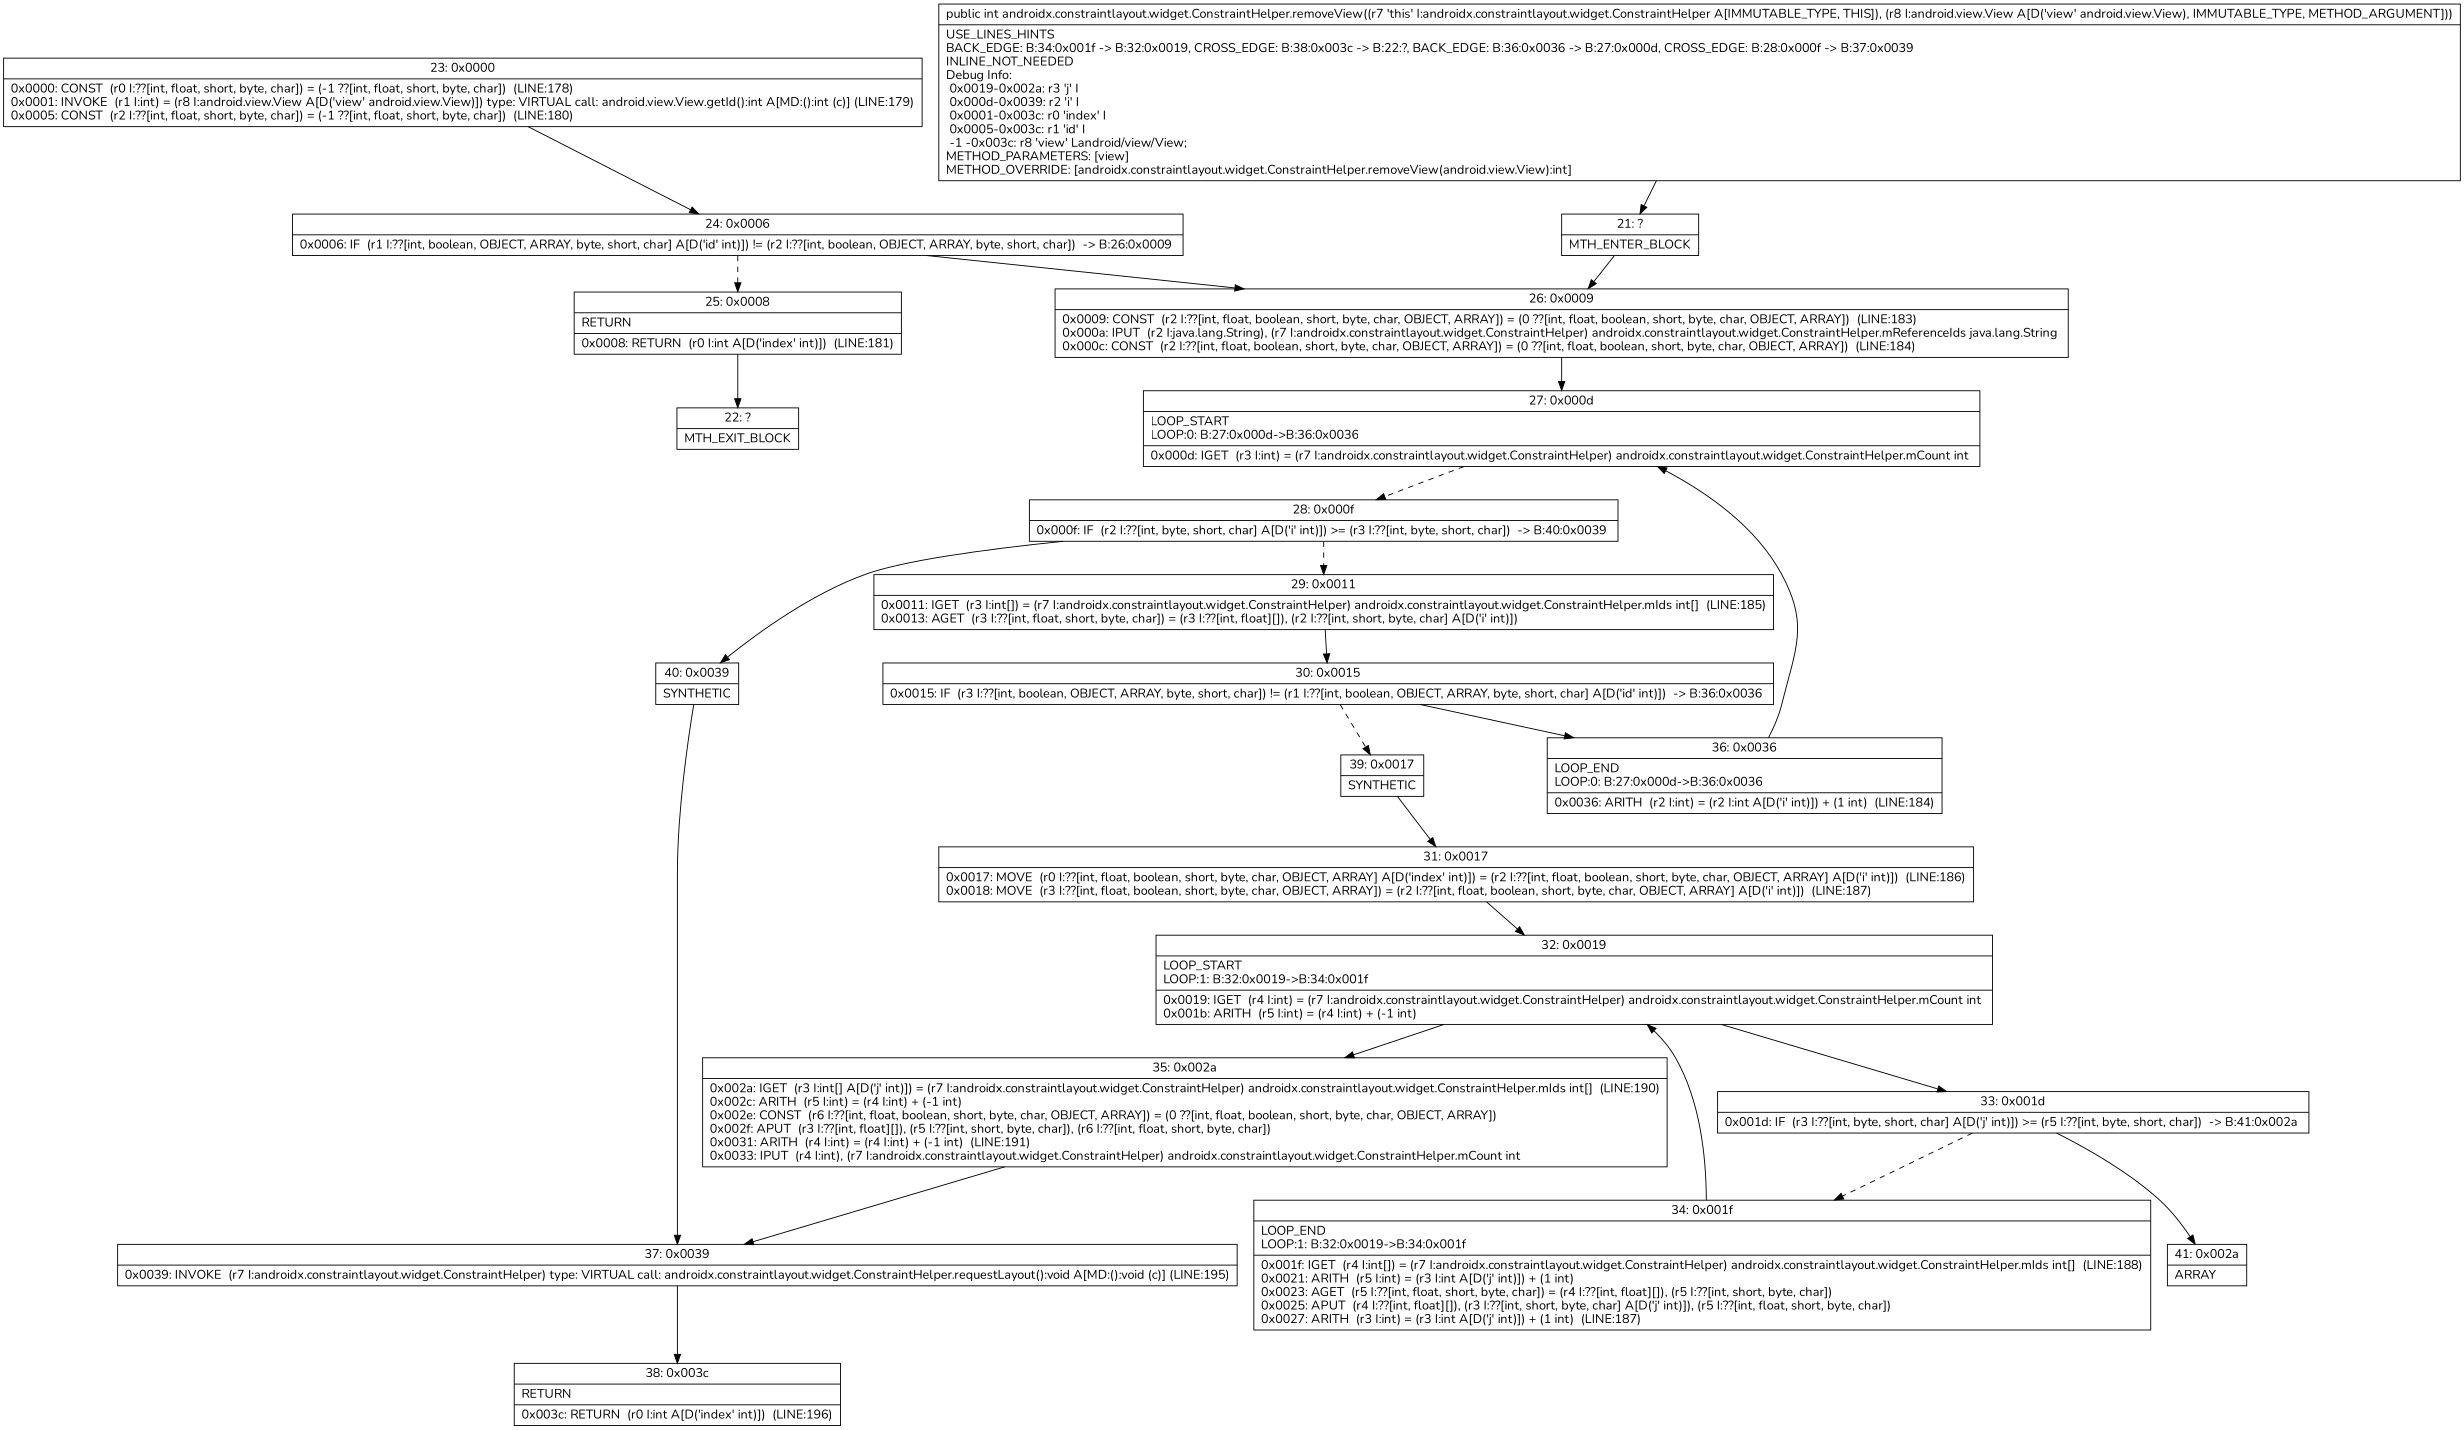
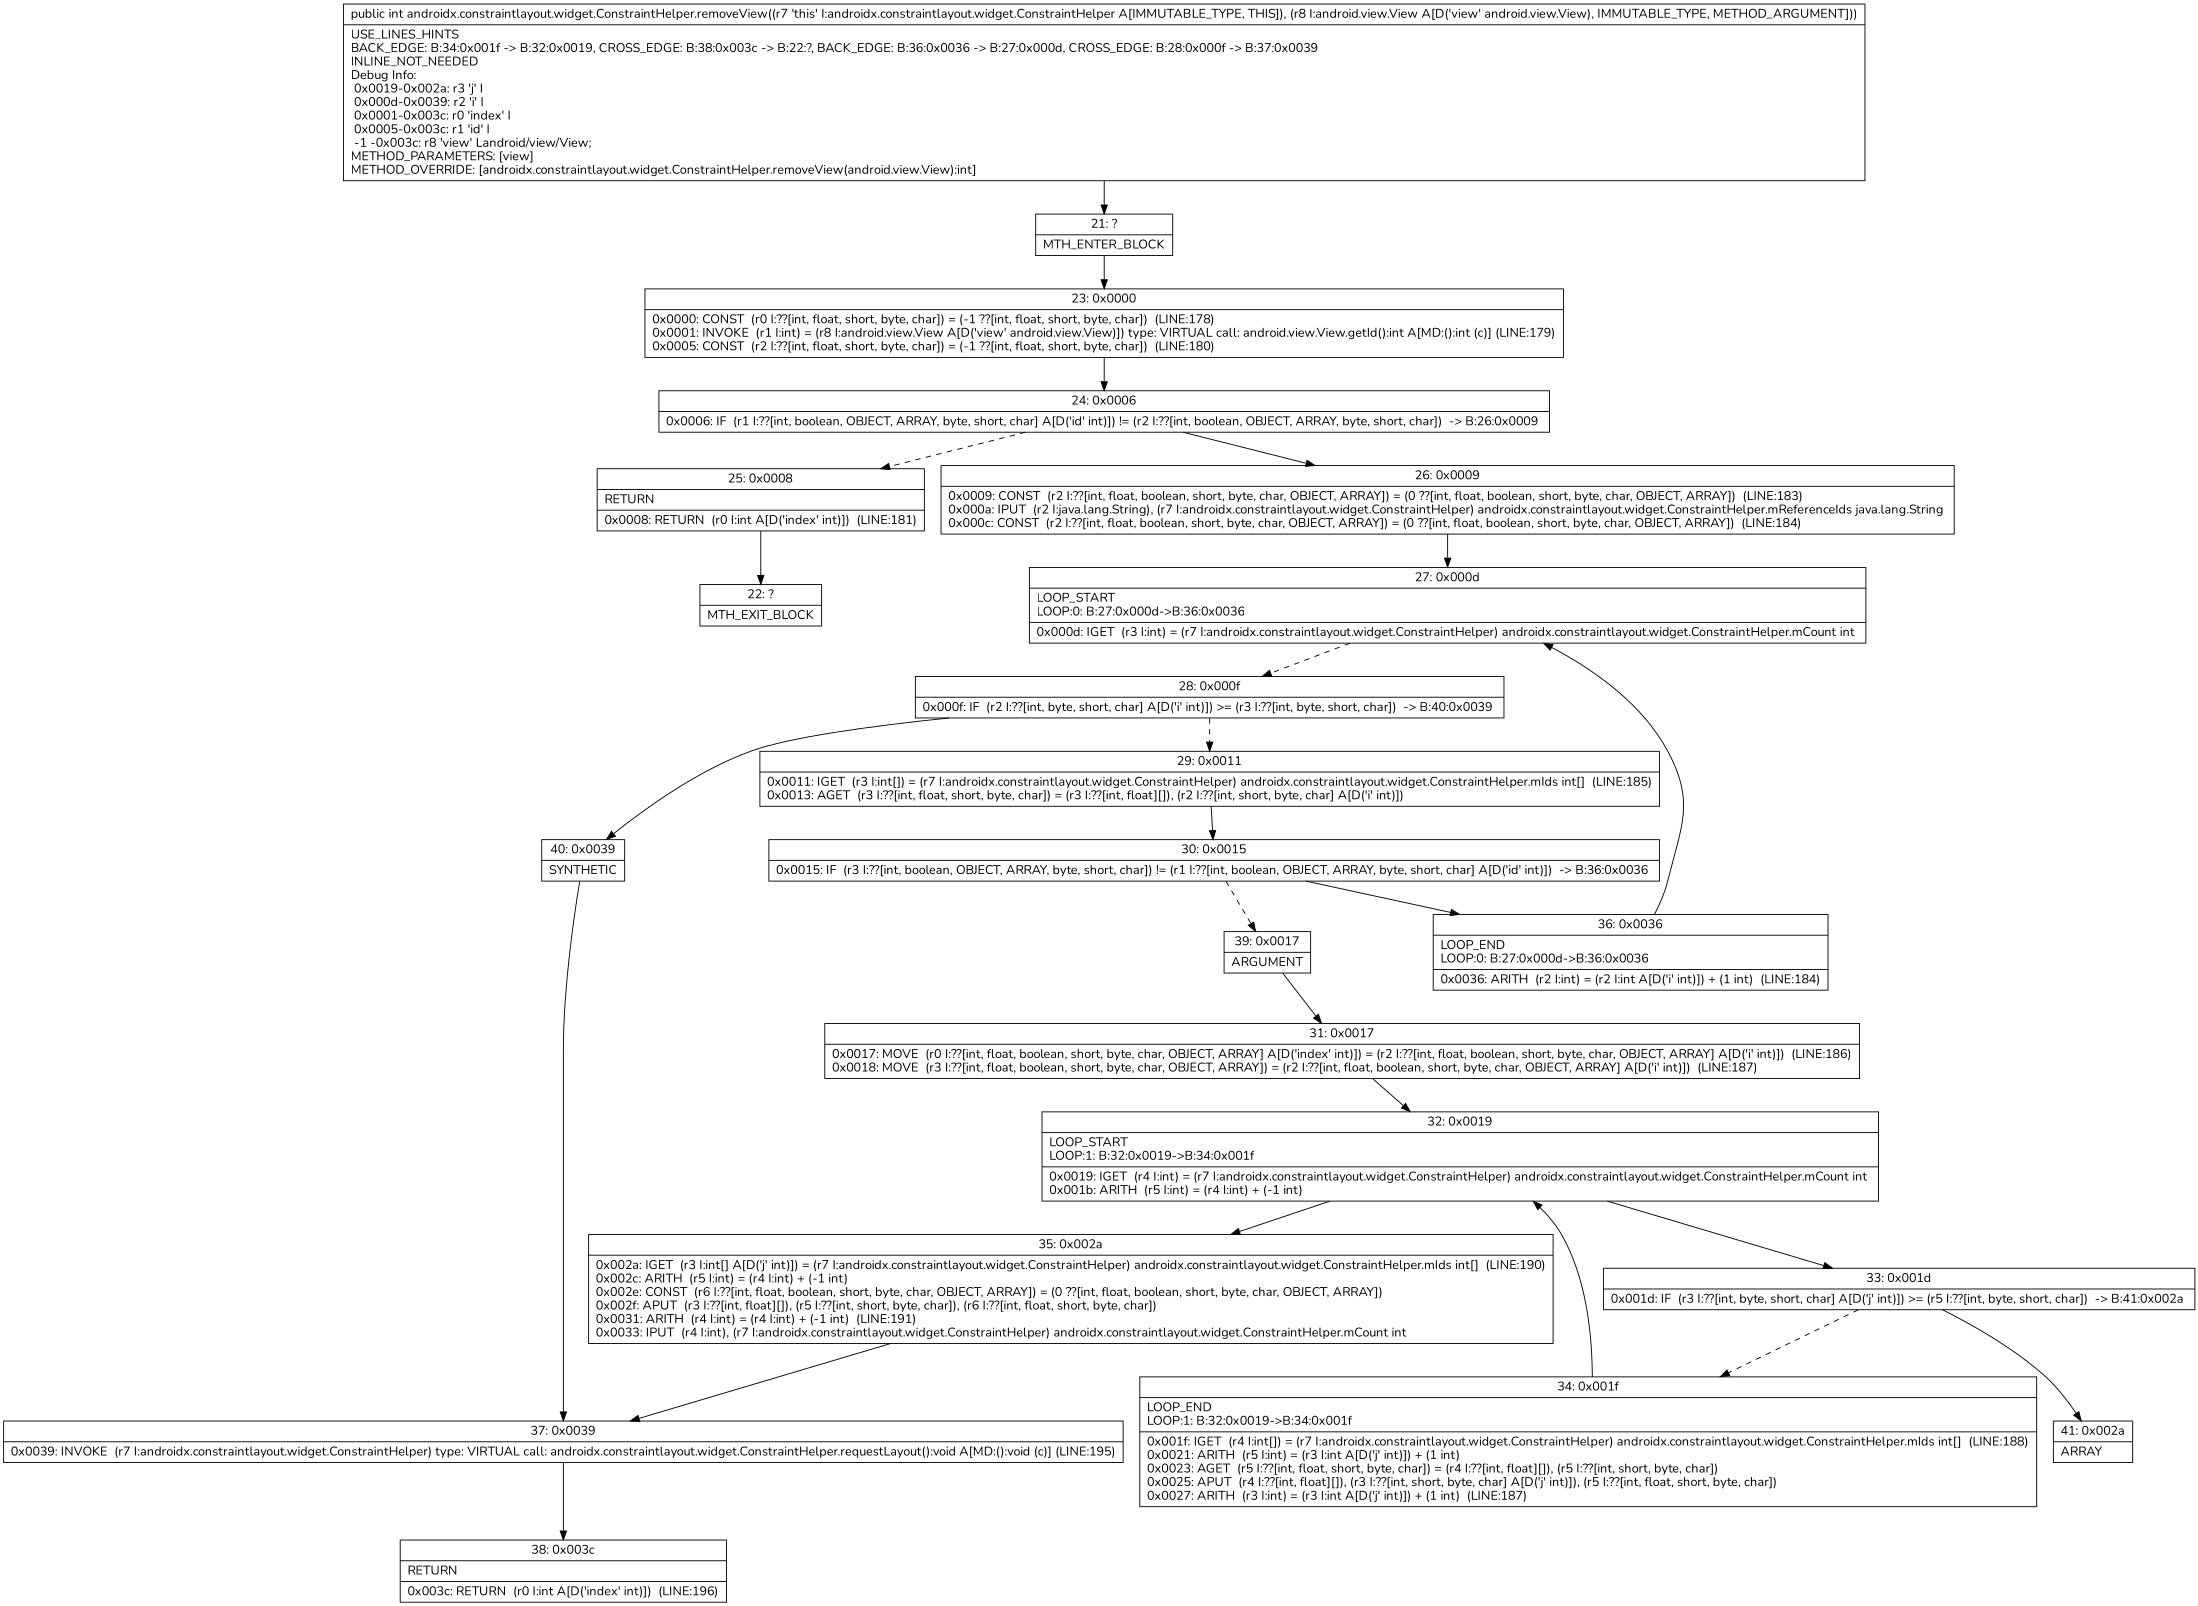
(1604, 269) -> (1104, 268)
(1382, 786) -> (1267, 962)
